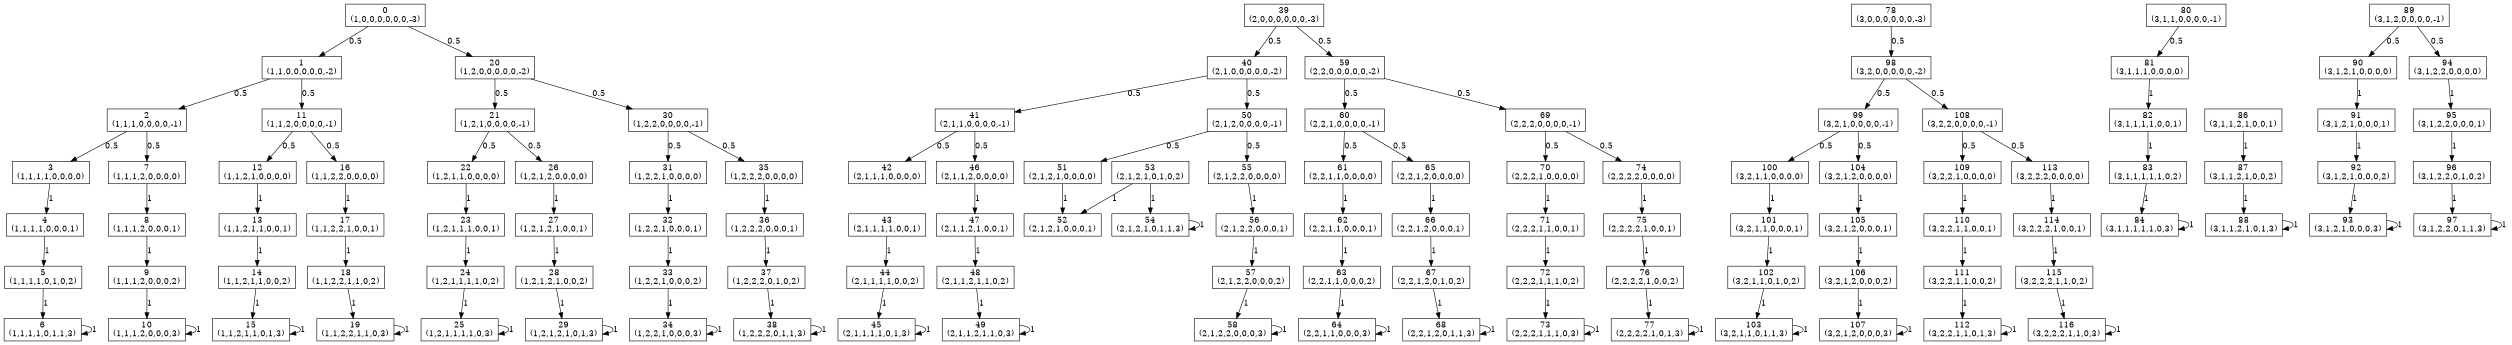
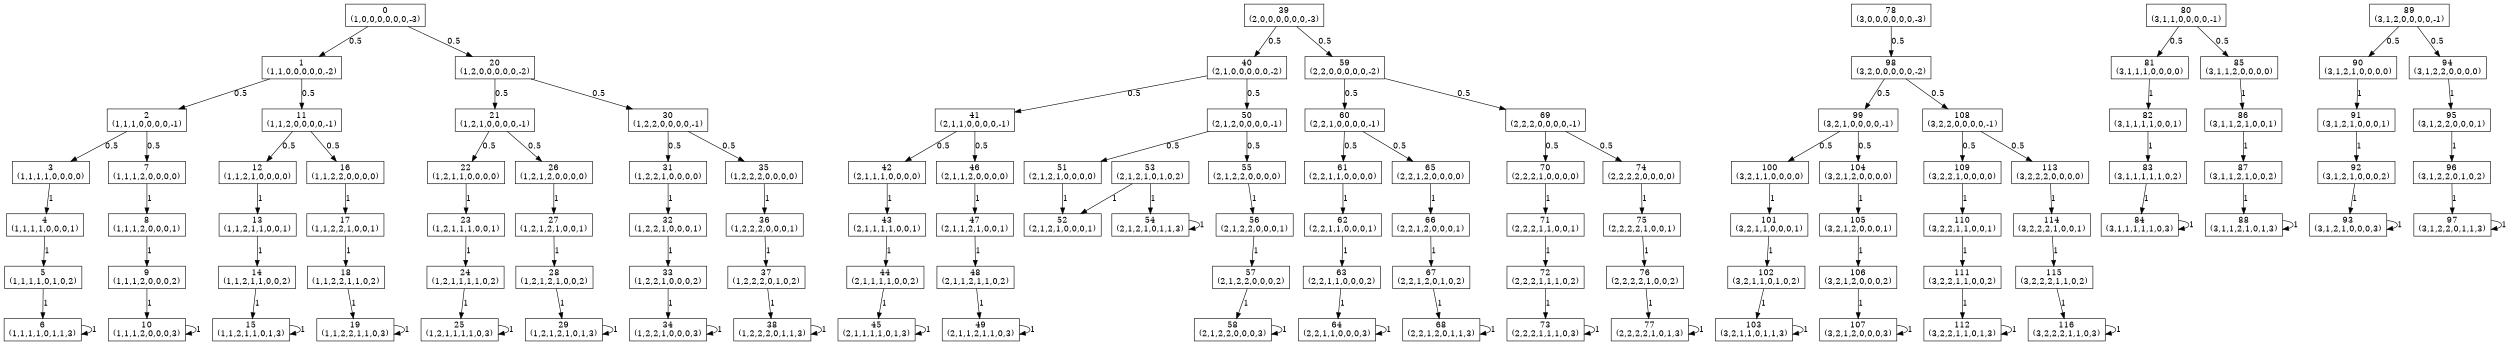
none -> (2239, 68)
none -> (887, 196)
